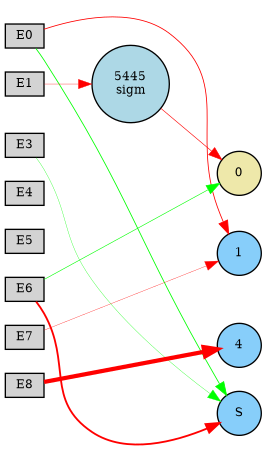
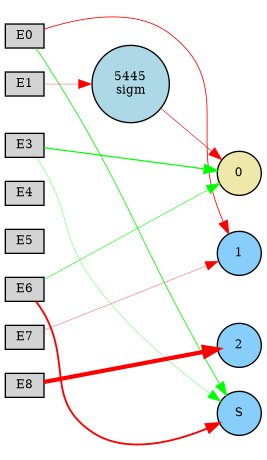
none -> (124, 158)
(239, 345) -> (239, 345)
